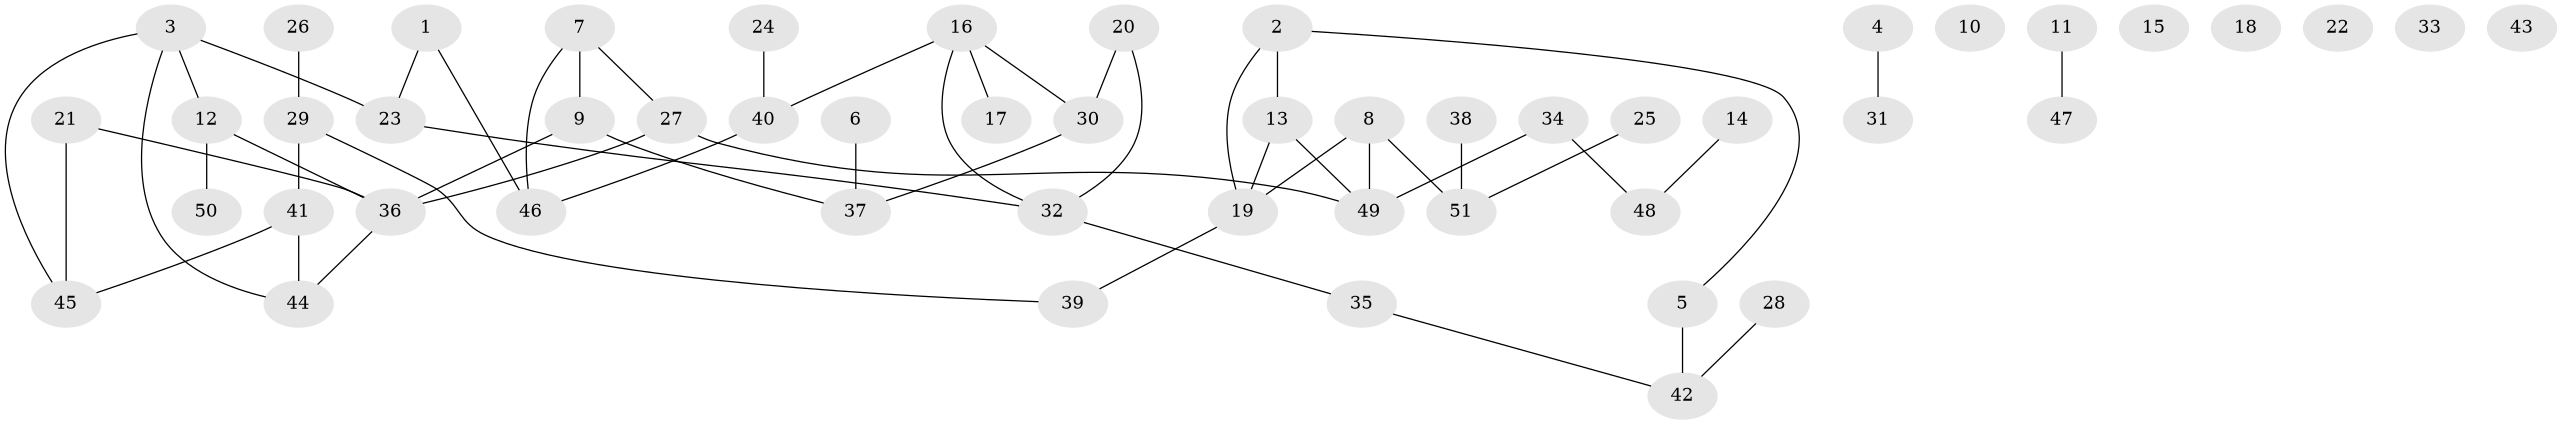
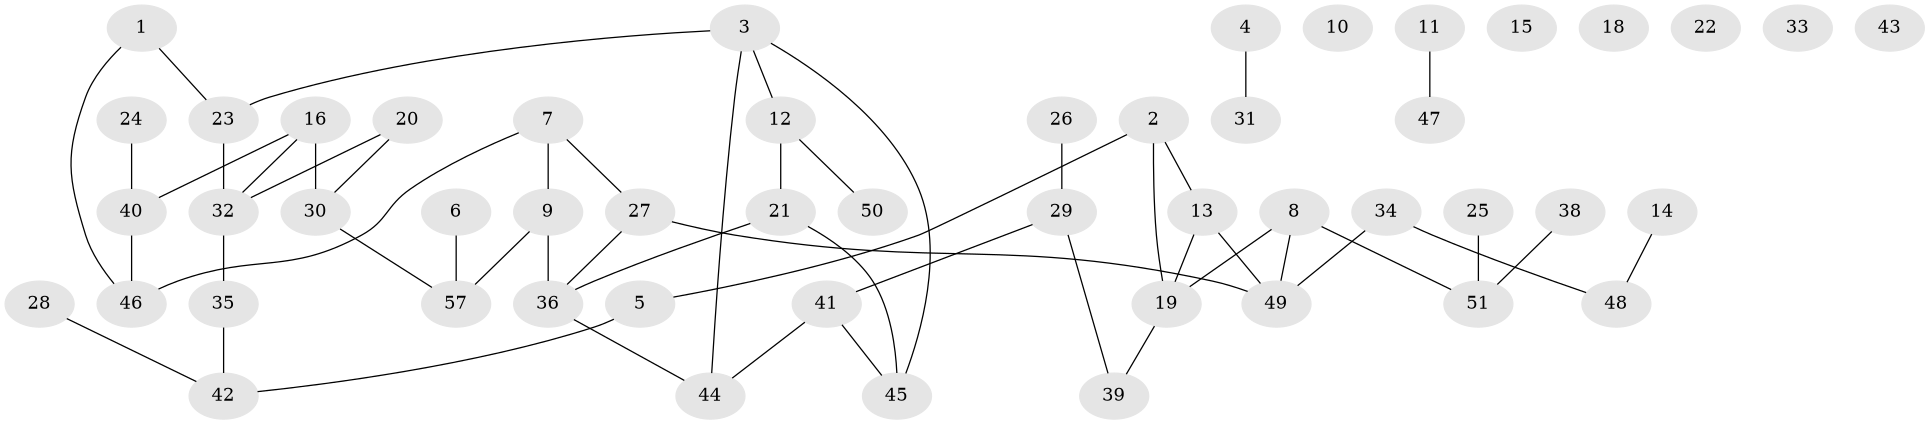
(996, 120) -> none
(289, 161) -> (781, 166)
(856, 212) -> (456, 304)
